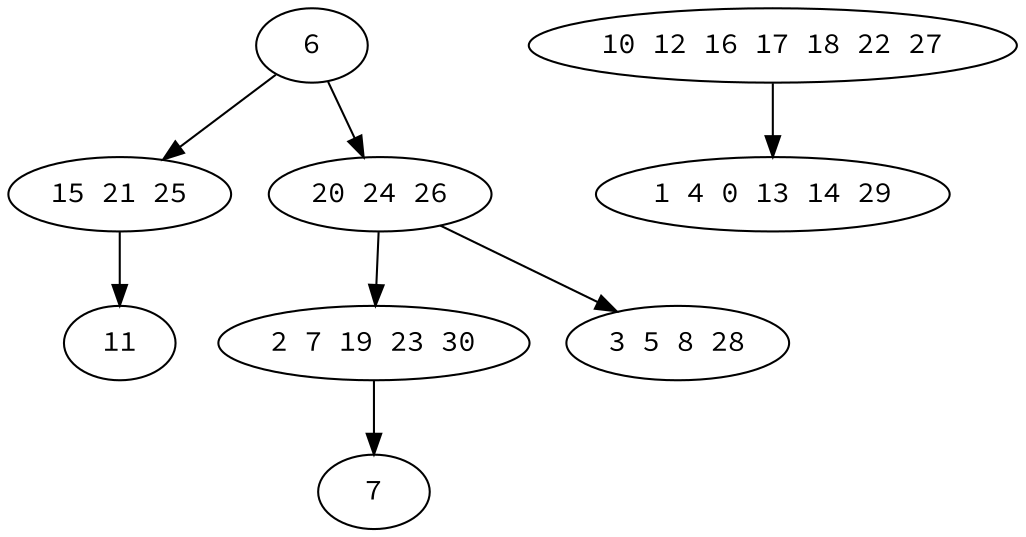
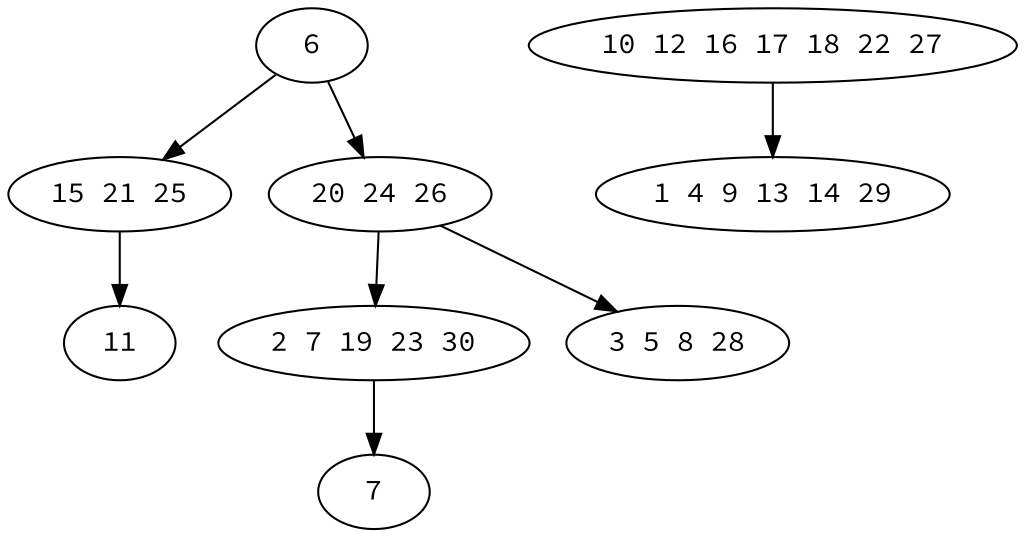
(773, 194) -> (773, 194)
